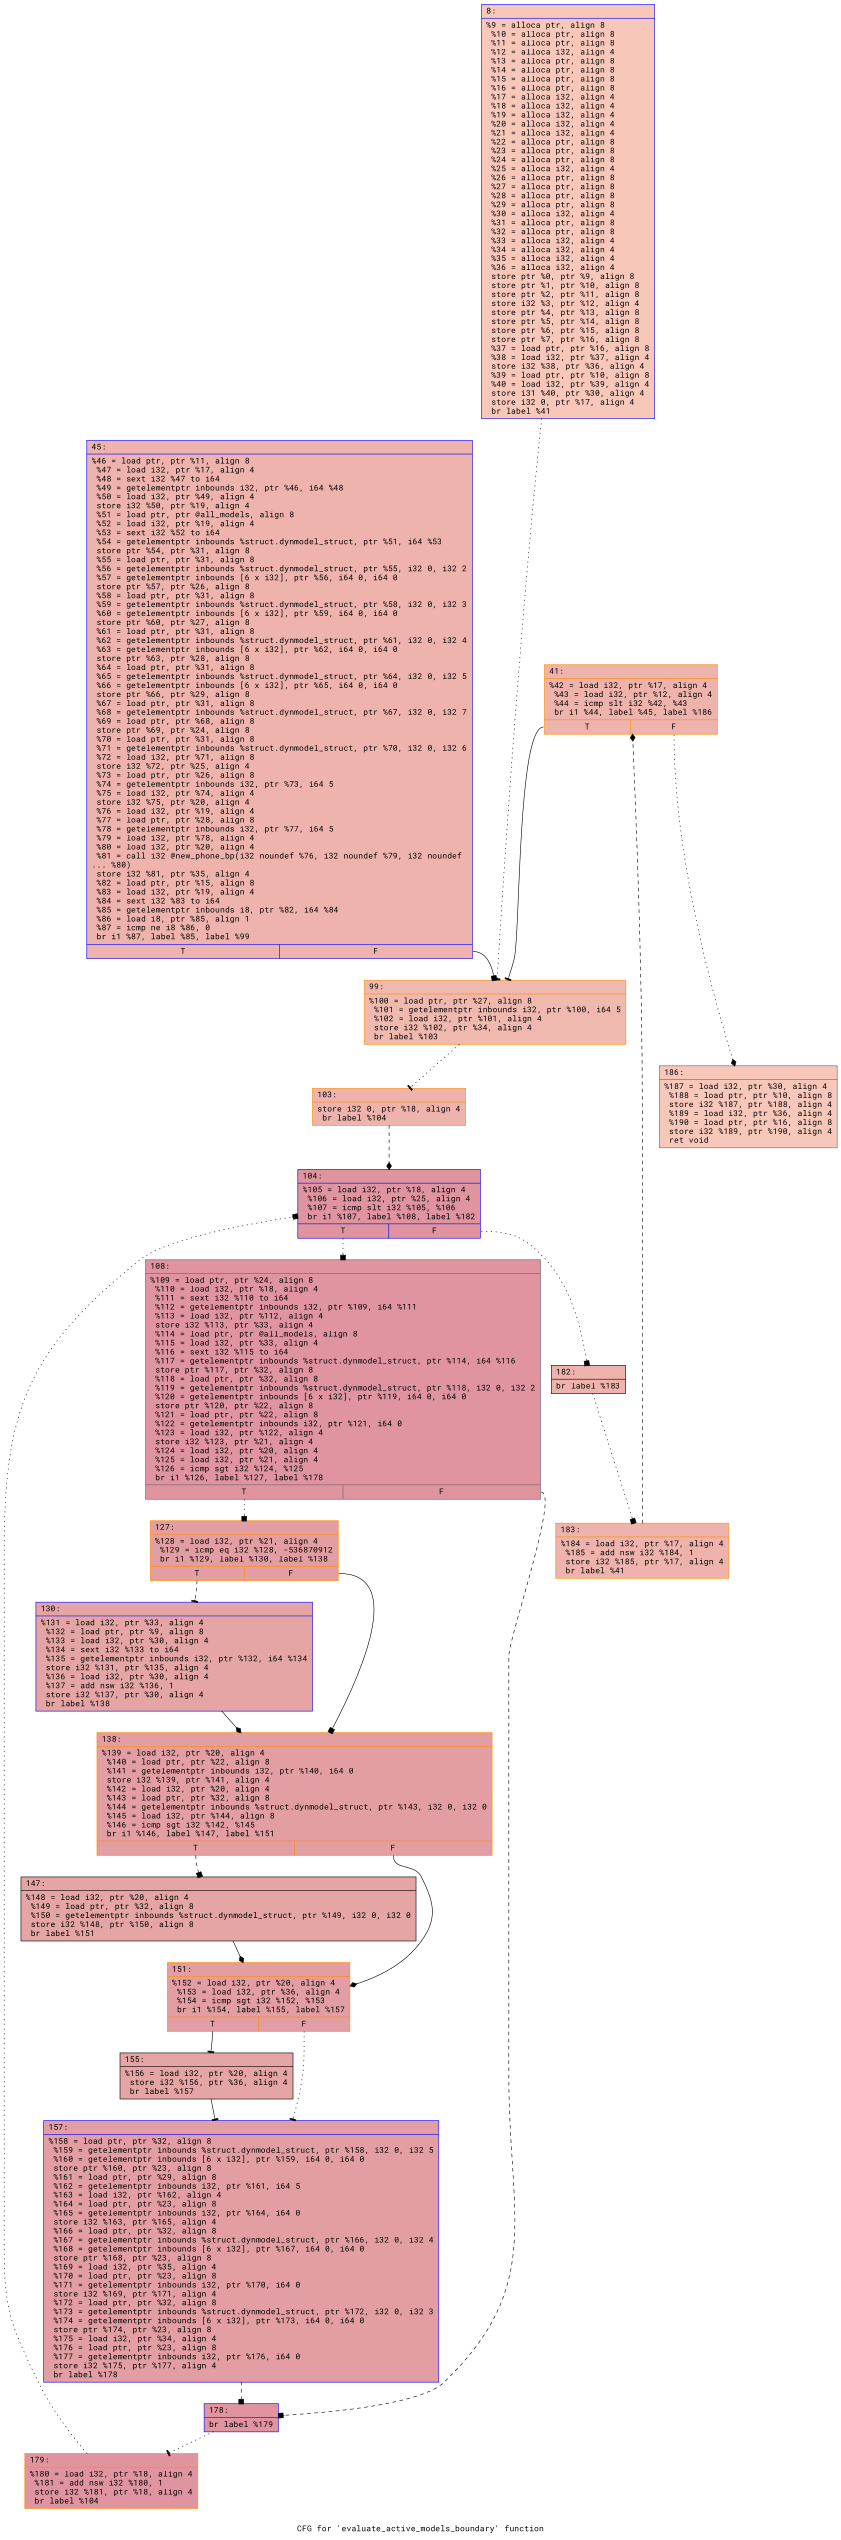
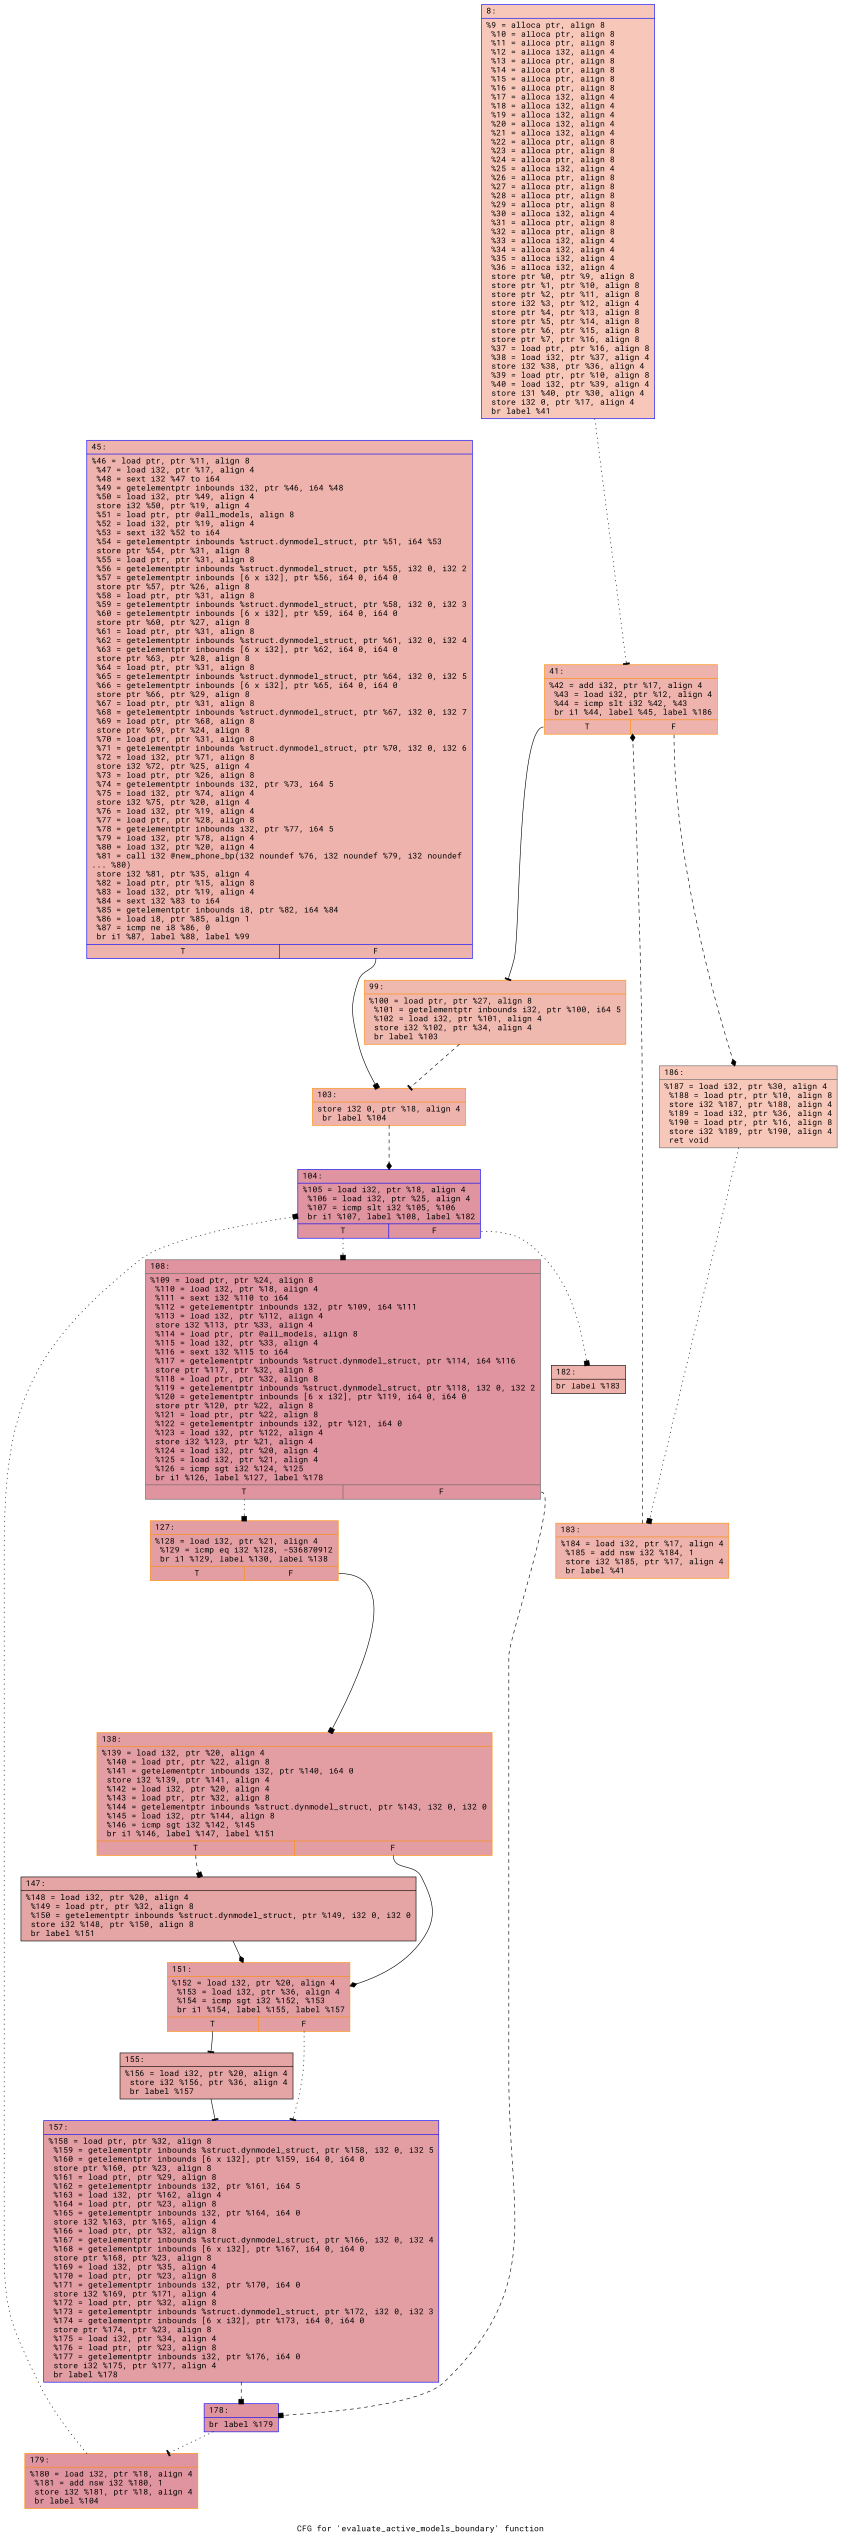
(629, 685) -> (626, 685)
(517, 698) -> (610, 540)
(692, 899) -> (692, 899)
(171, 937) -> (171, 937)
(487, 959) -> (353, 1019)
(435, 1065) -> (435, 1065)
(612, 1456) -> (694, 1333)
(174, 1657) -> none
